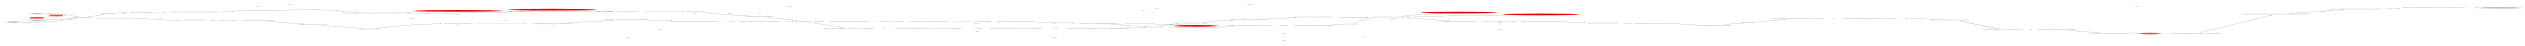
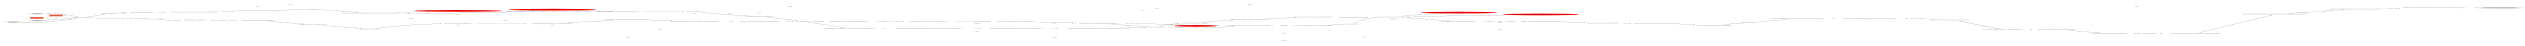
(2150, 34) -> (2150, 34)
